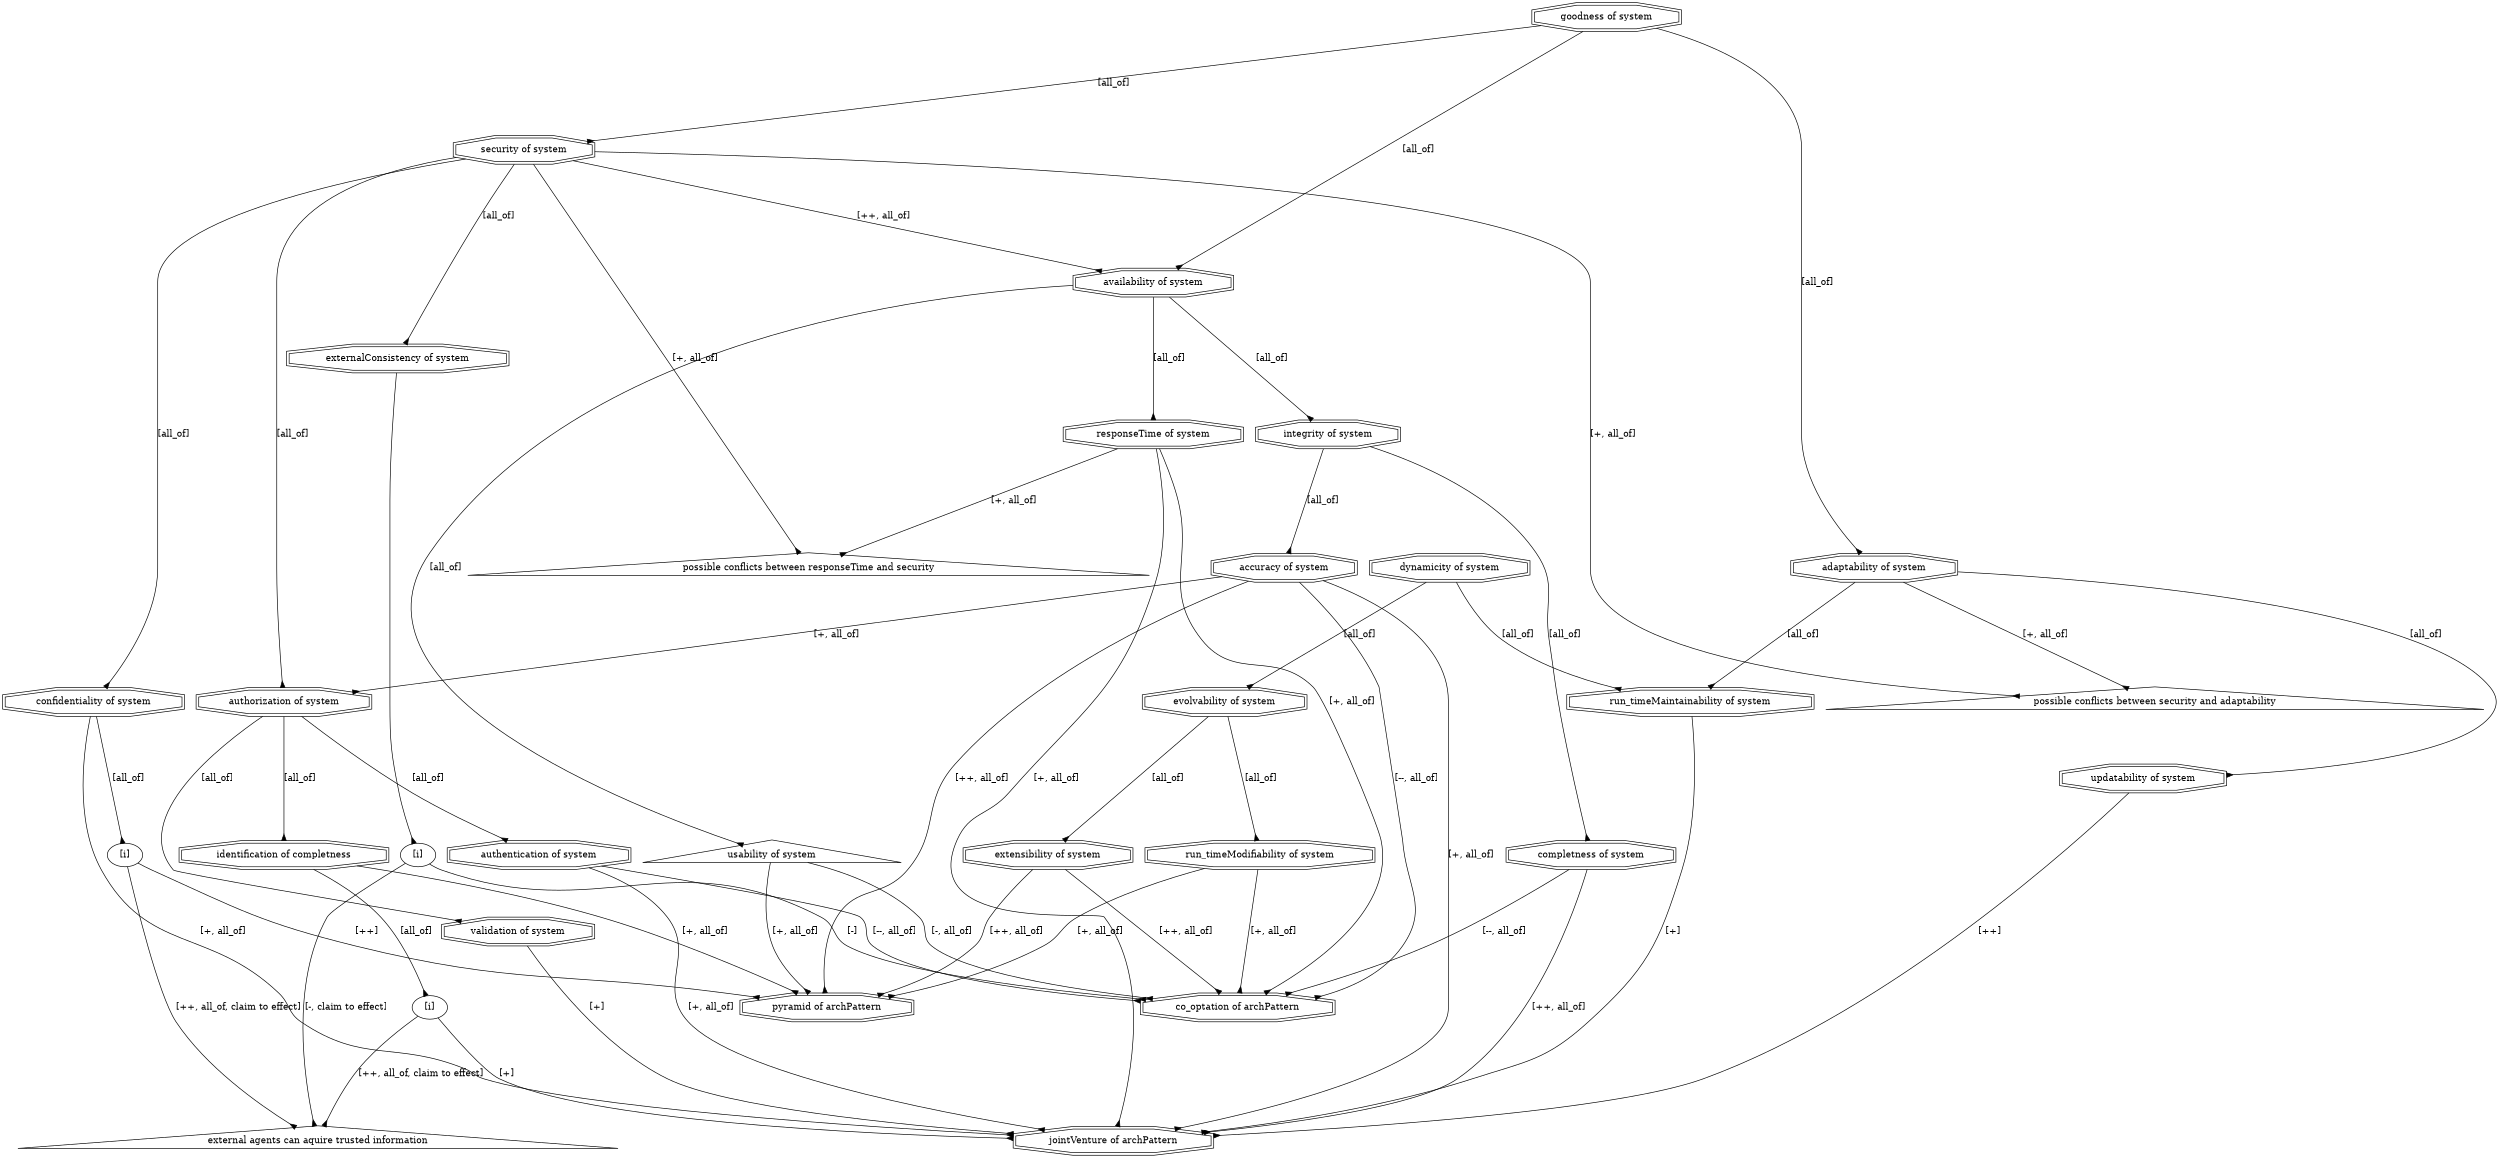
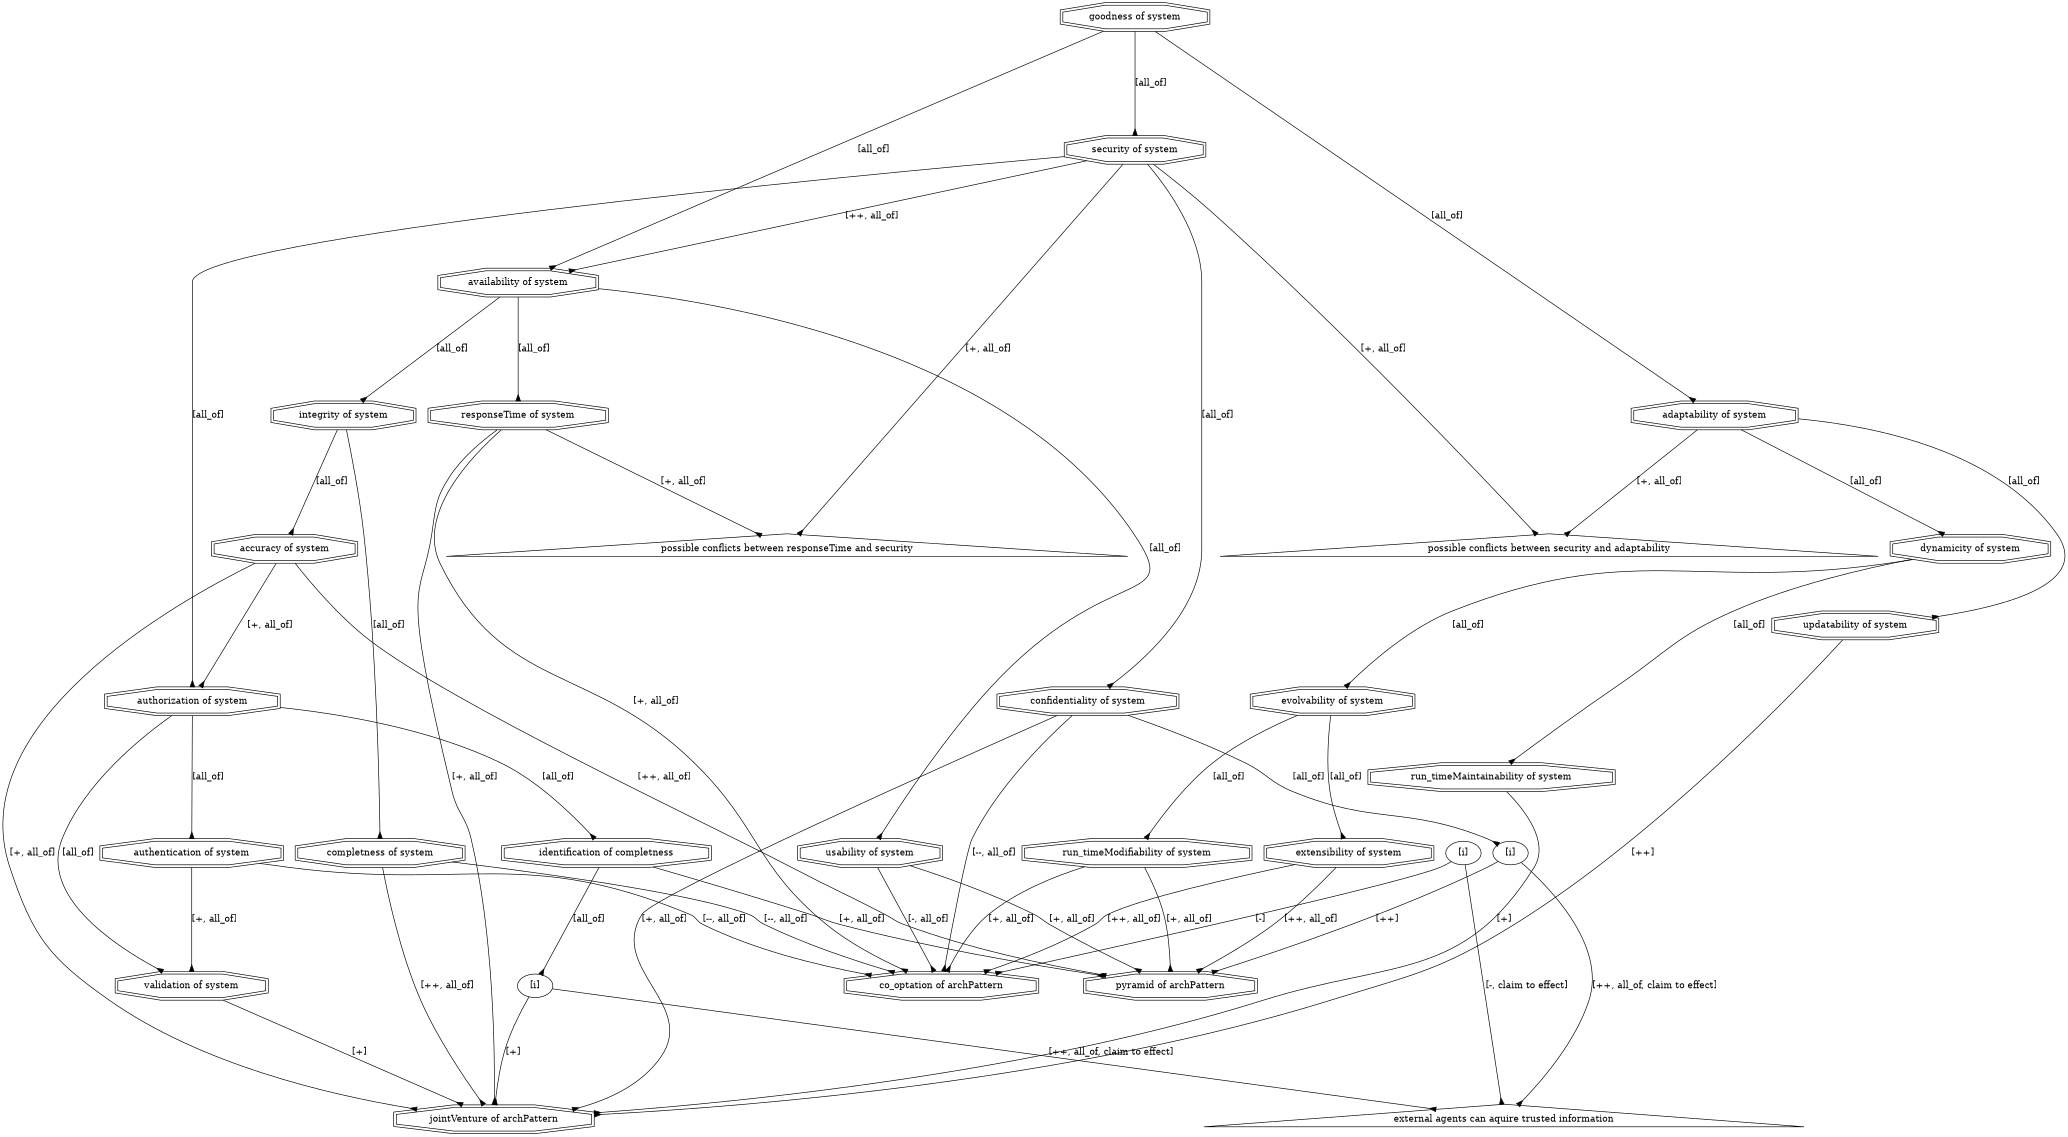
(398, 358) -> none
(1785, 633) -> (1839, 481)
(1397, 800) -> (979, 825)
(772, 855) -> (870, 853)
(759, 1062) -> (192, 916)
